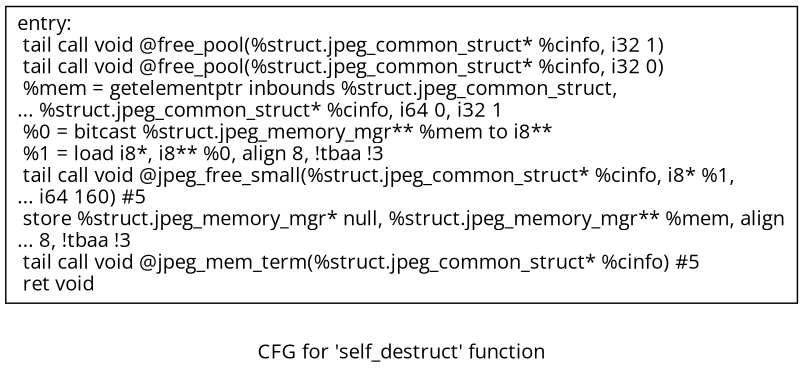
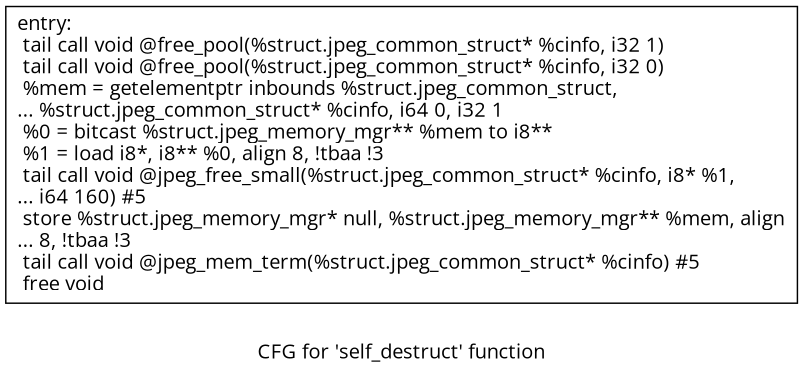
(56, 284) -> (62, 284)
